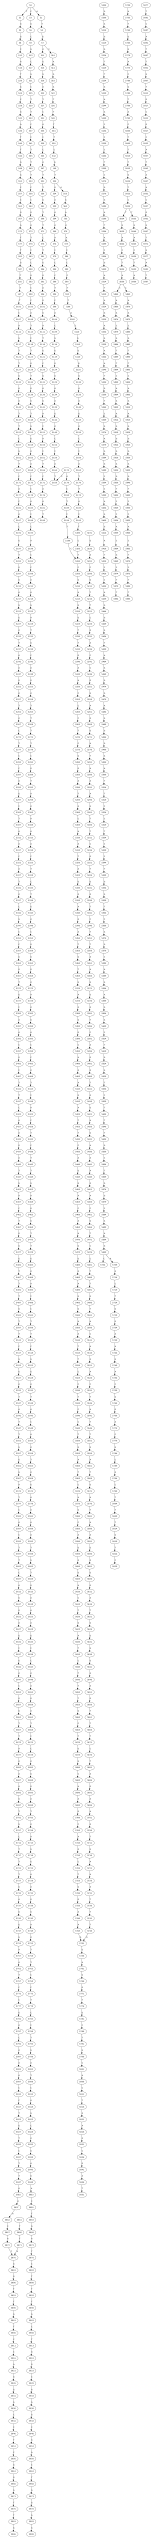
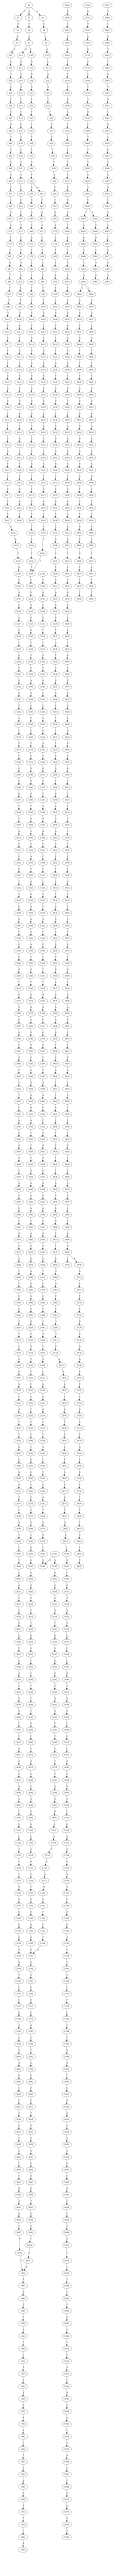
(61, 476) -> (31, 488)
(90, 1534) -> (49, 1560)
none -> (31, 2220)
